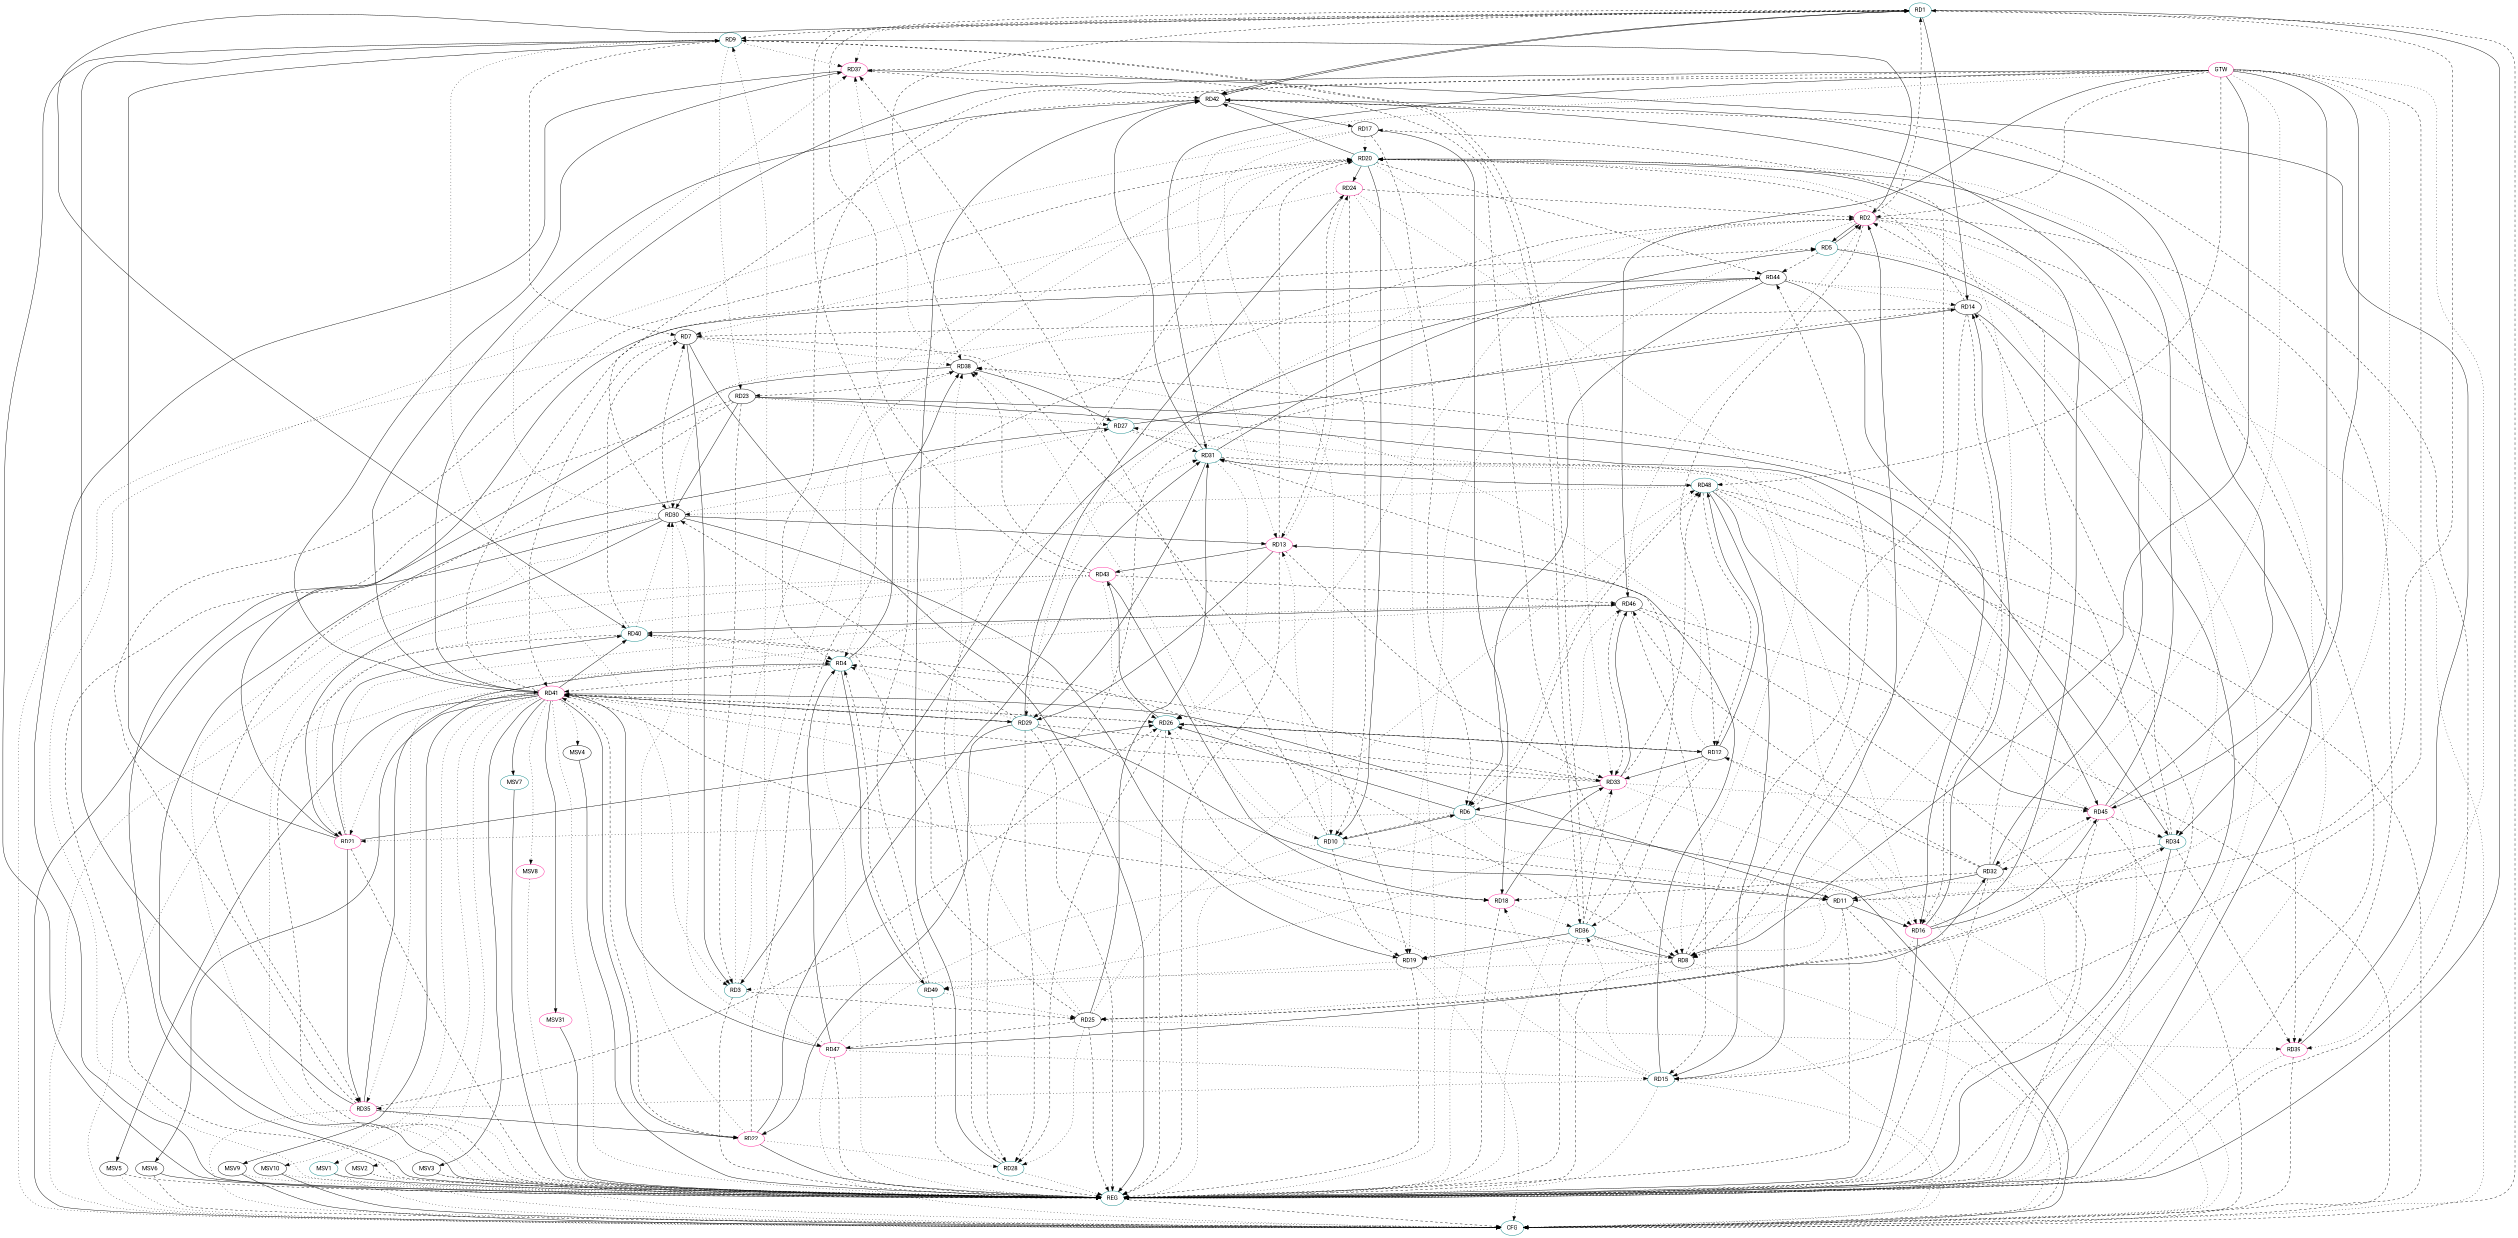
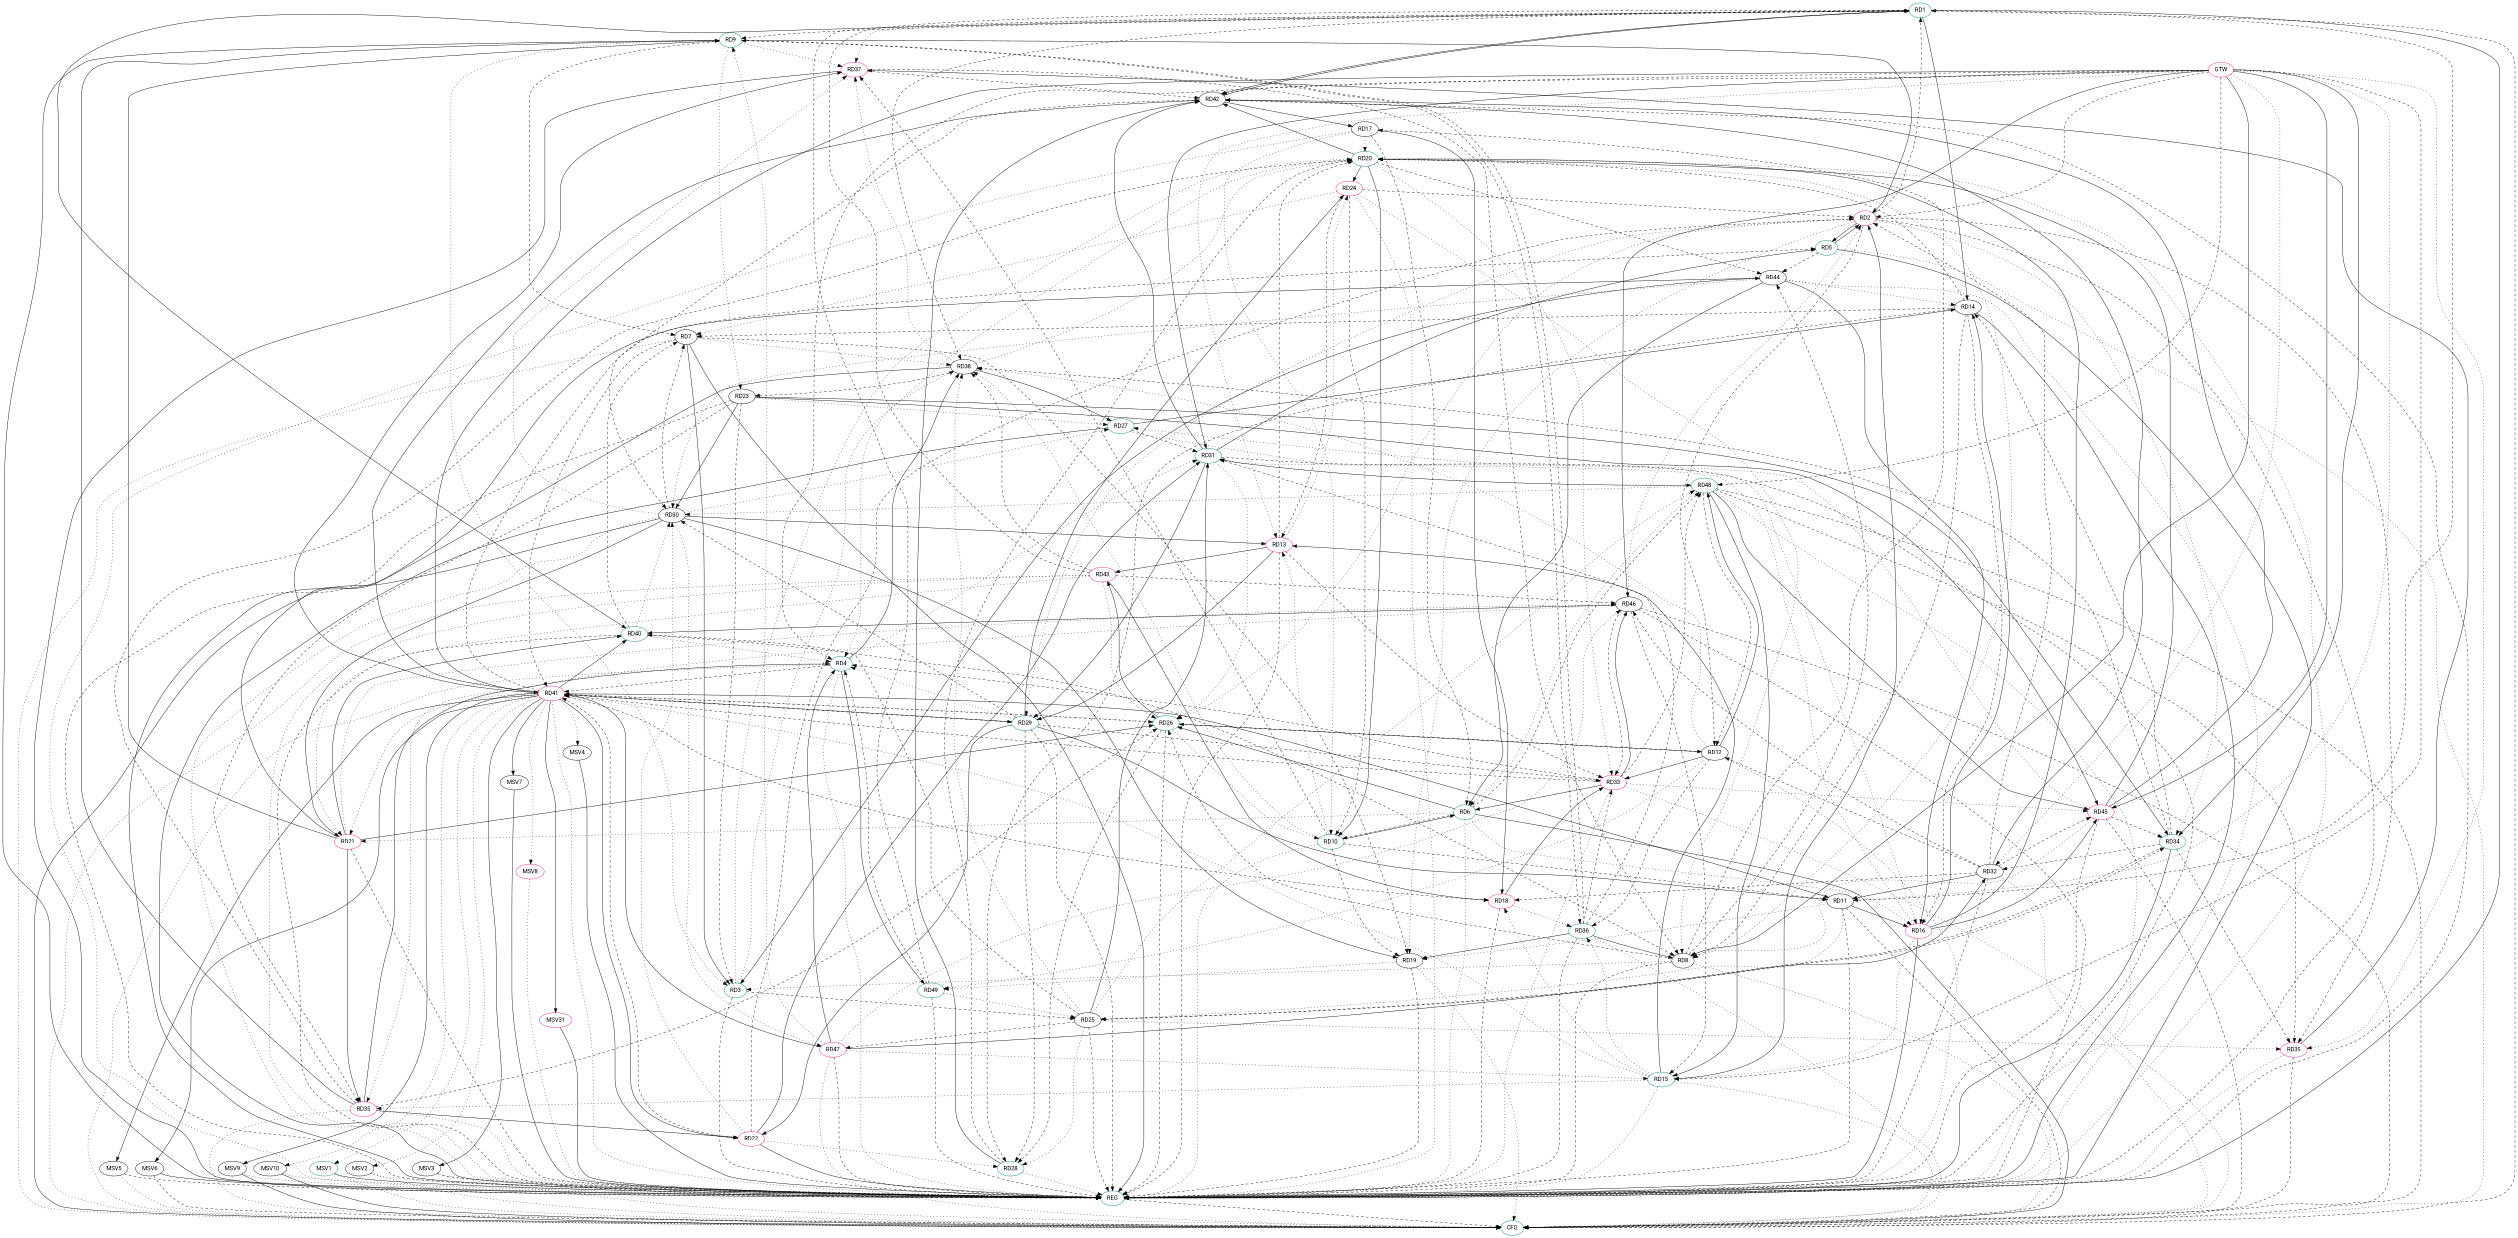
(514, 783) -> (514, 783)
